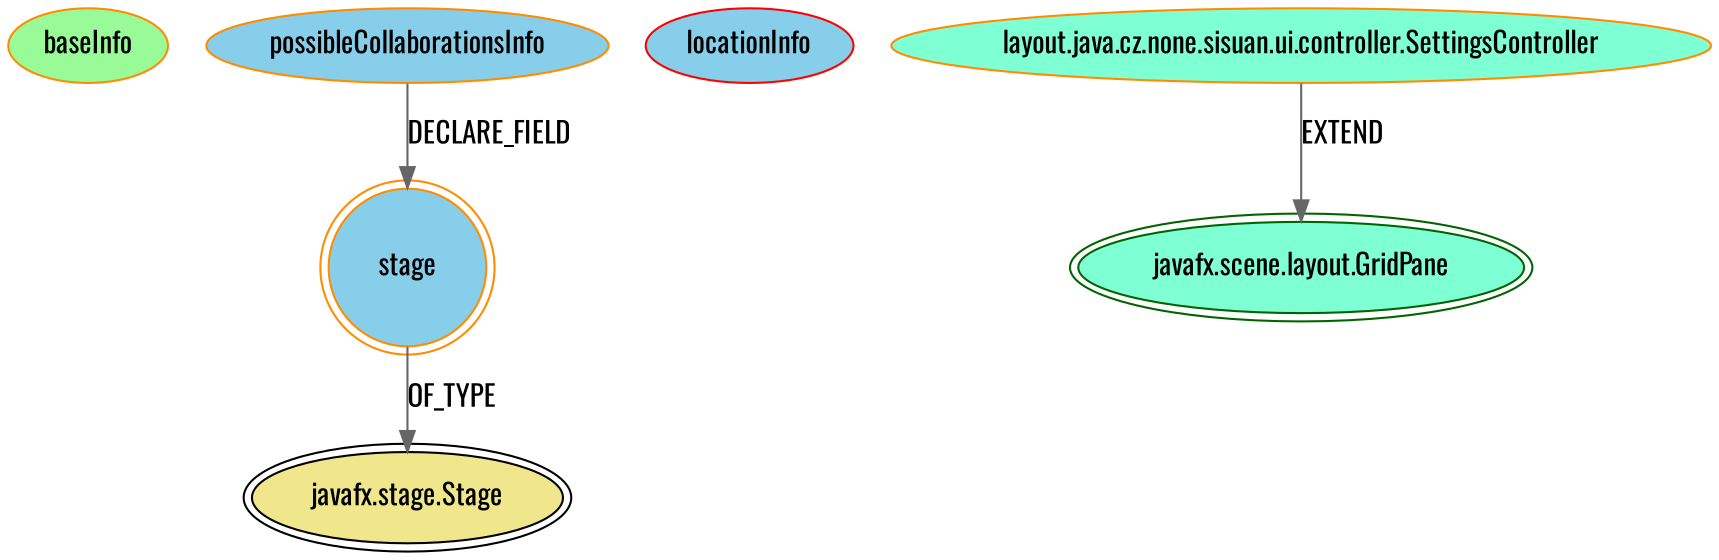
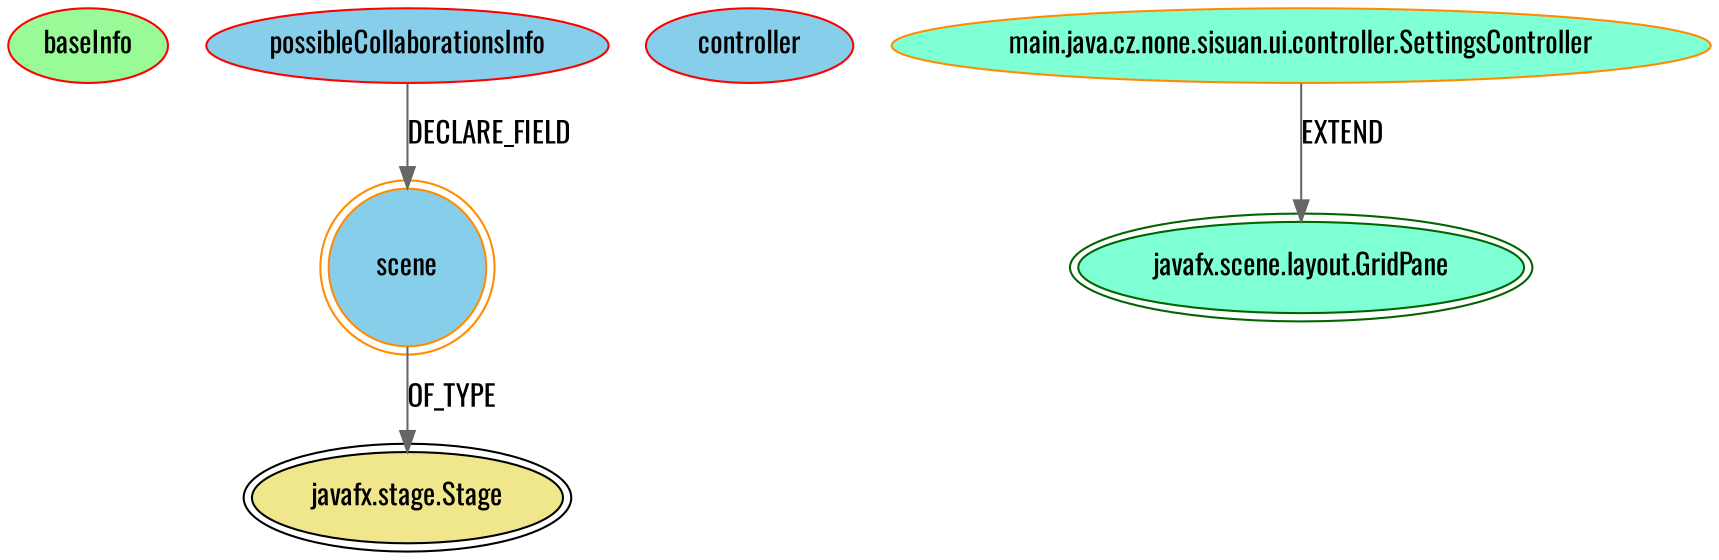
(88, 46) -> (88, 46)
(407, 46) -> (407, 46)
(750, 46) -> (750, 46)
(1301, 46) -> (1301, 46)
(407, 267) -> (407, 267)
